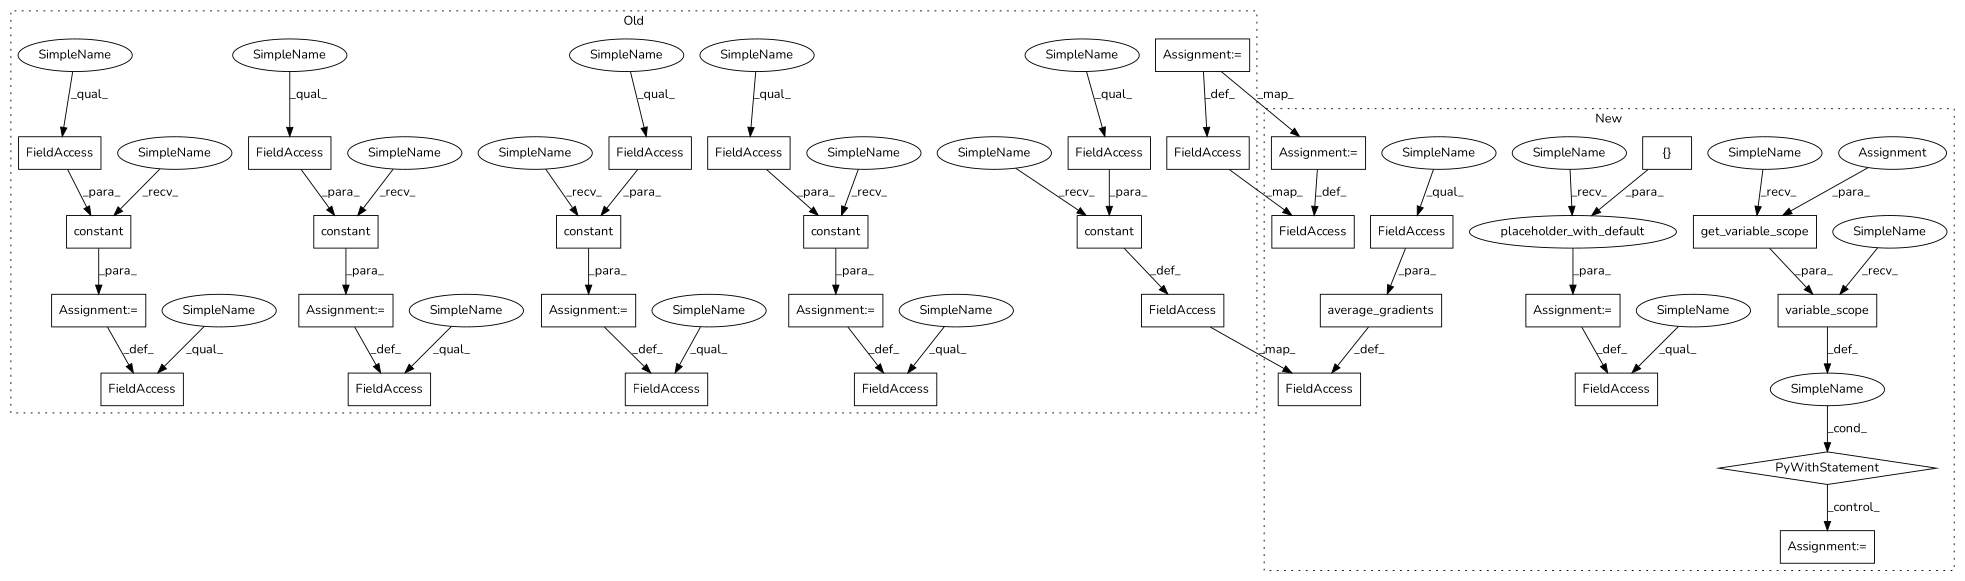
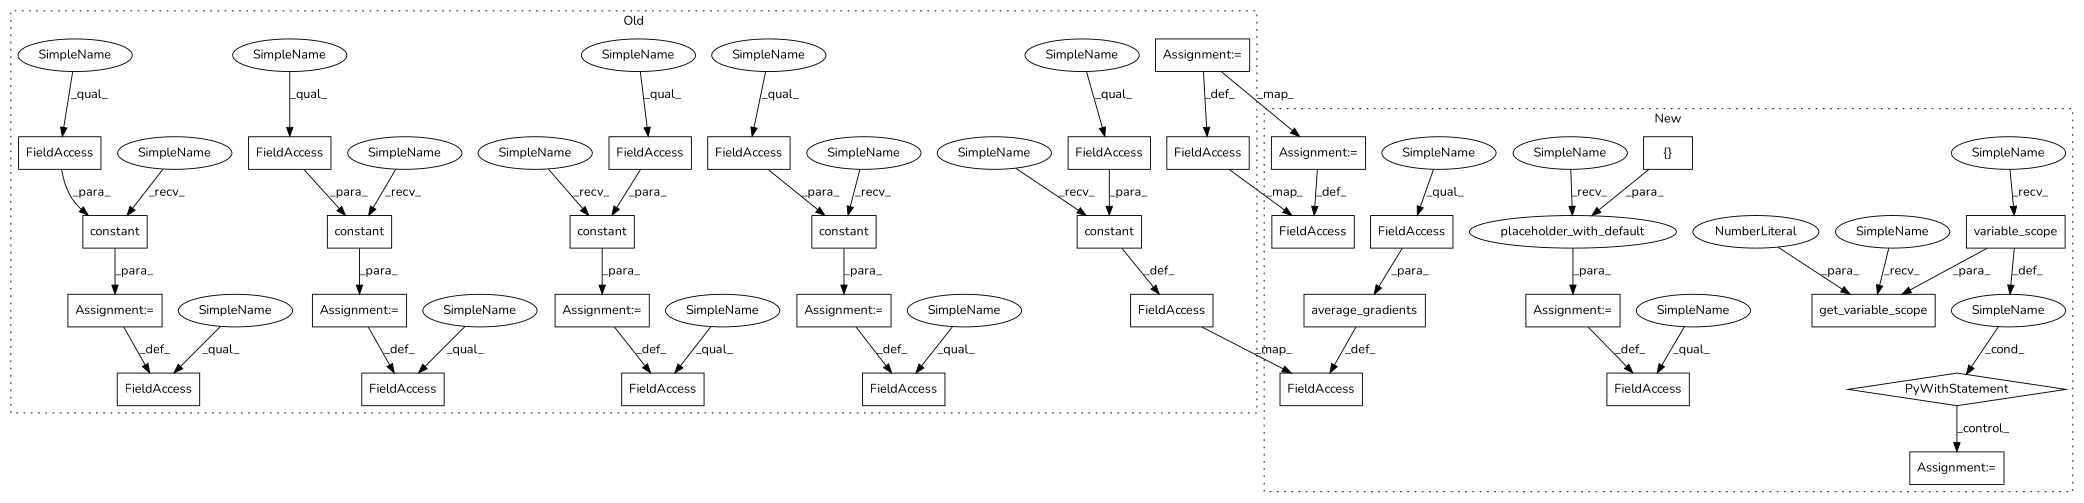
(1893, 153) -> (1756, 232)
(1788, 268) -> (1949, 269)
